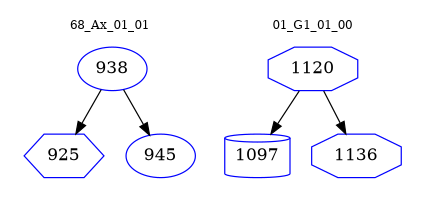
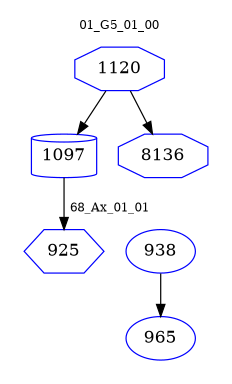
(313, 26) -> (120, 26)
(92, 106) -> (64, 204)
(161, 156) -> (161, 338)
(356, 156) -> (163, 156)
